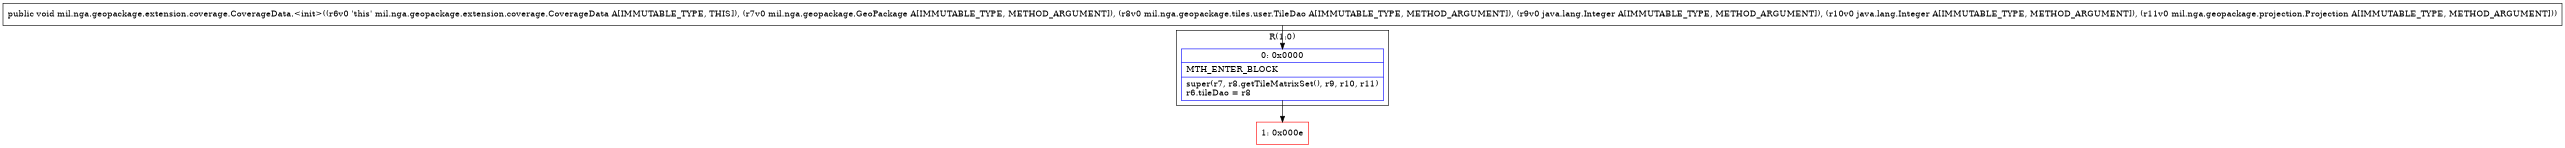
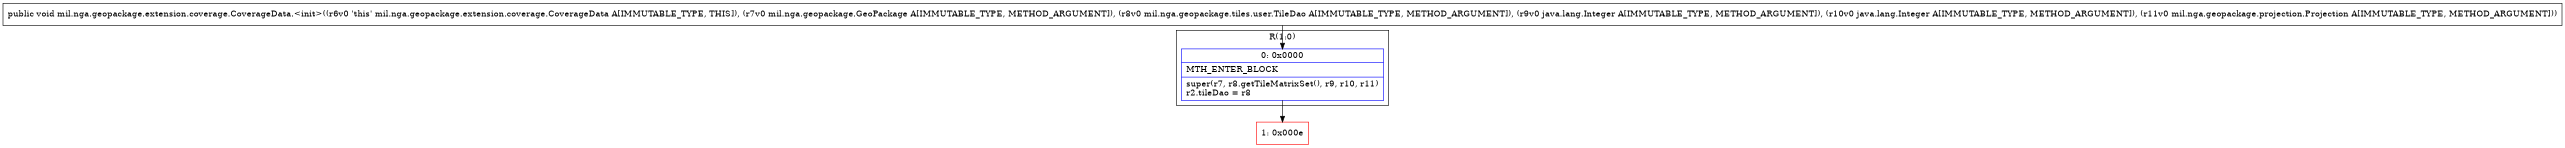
(1219, 93) -> (1219, 93)
